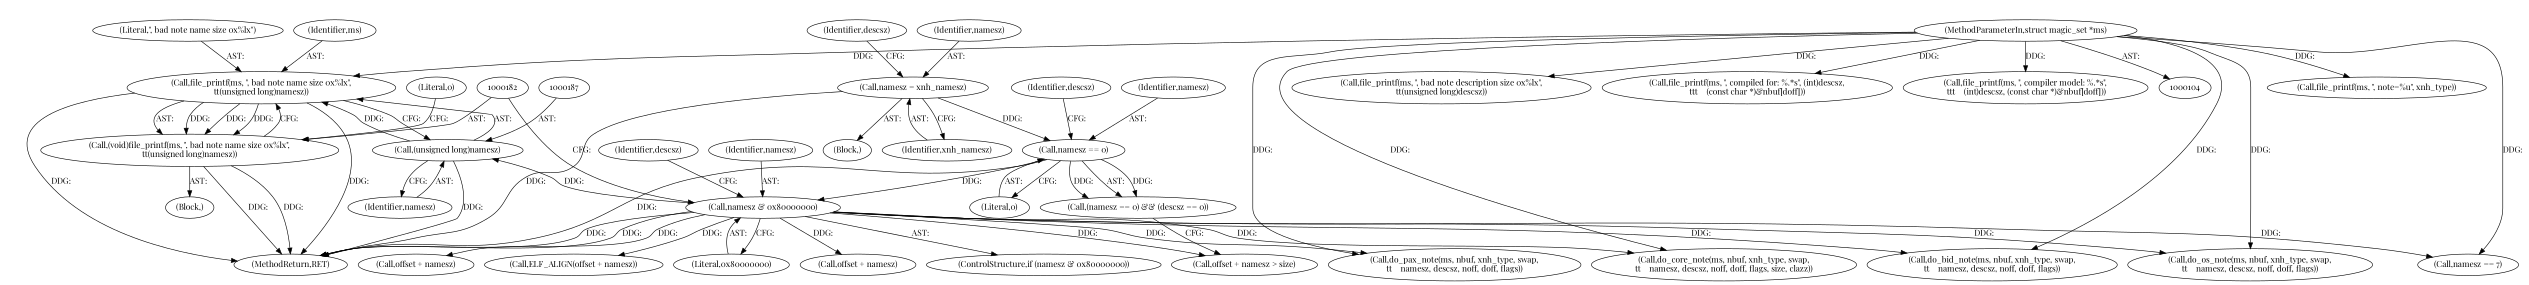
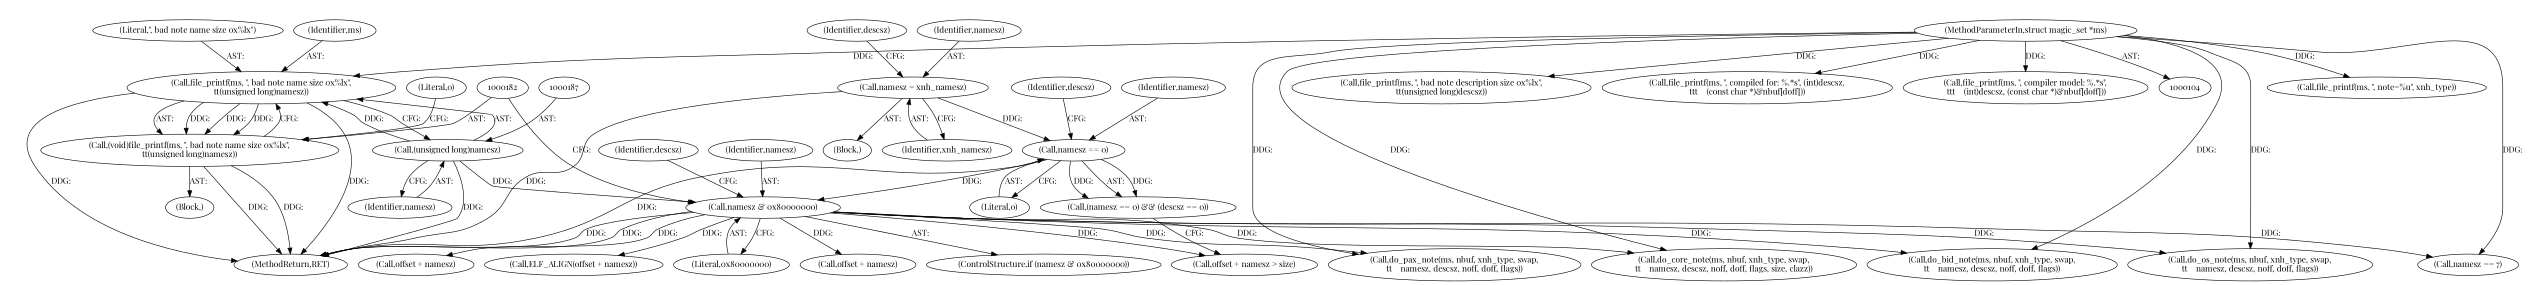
(593, 193) -> (571, 193)
